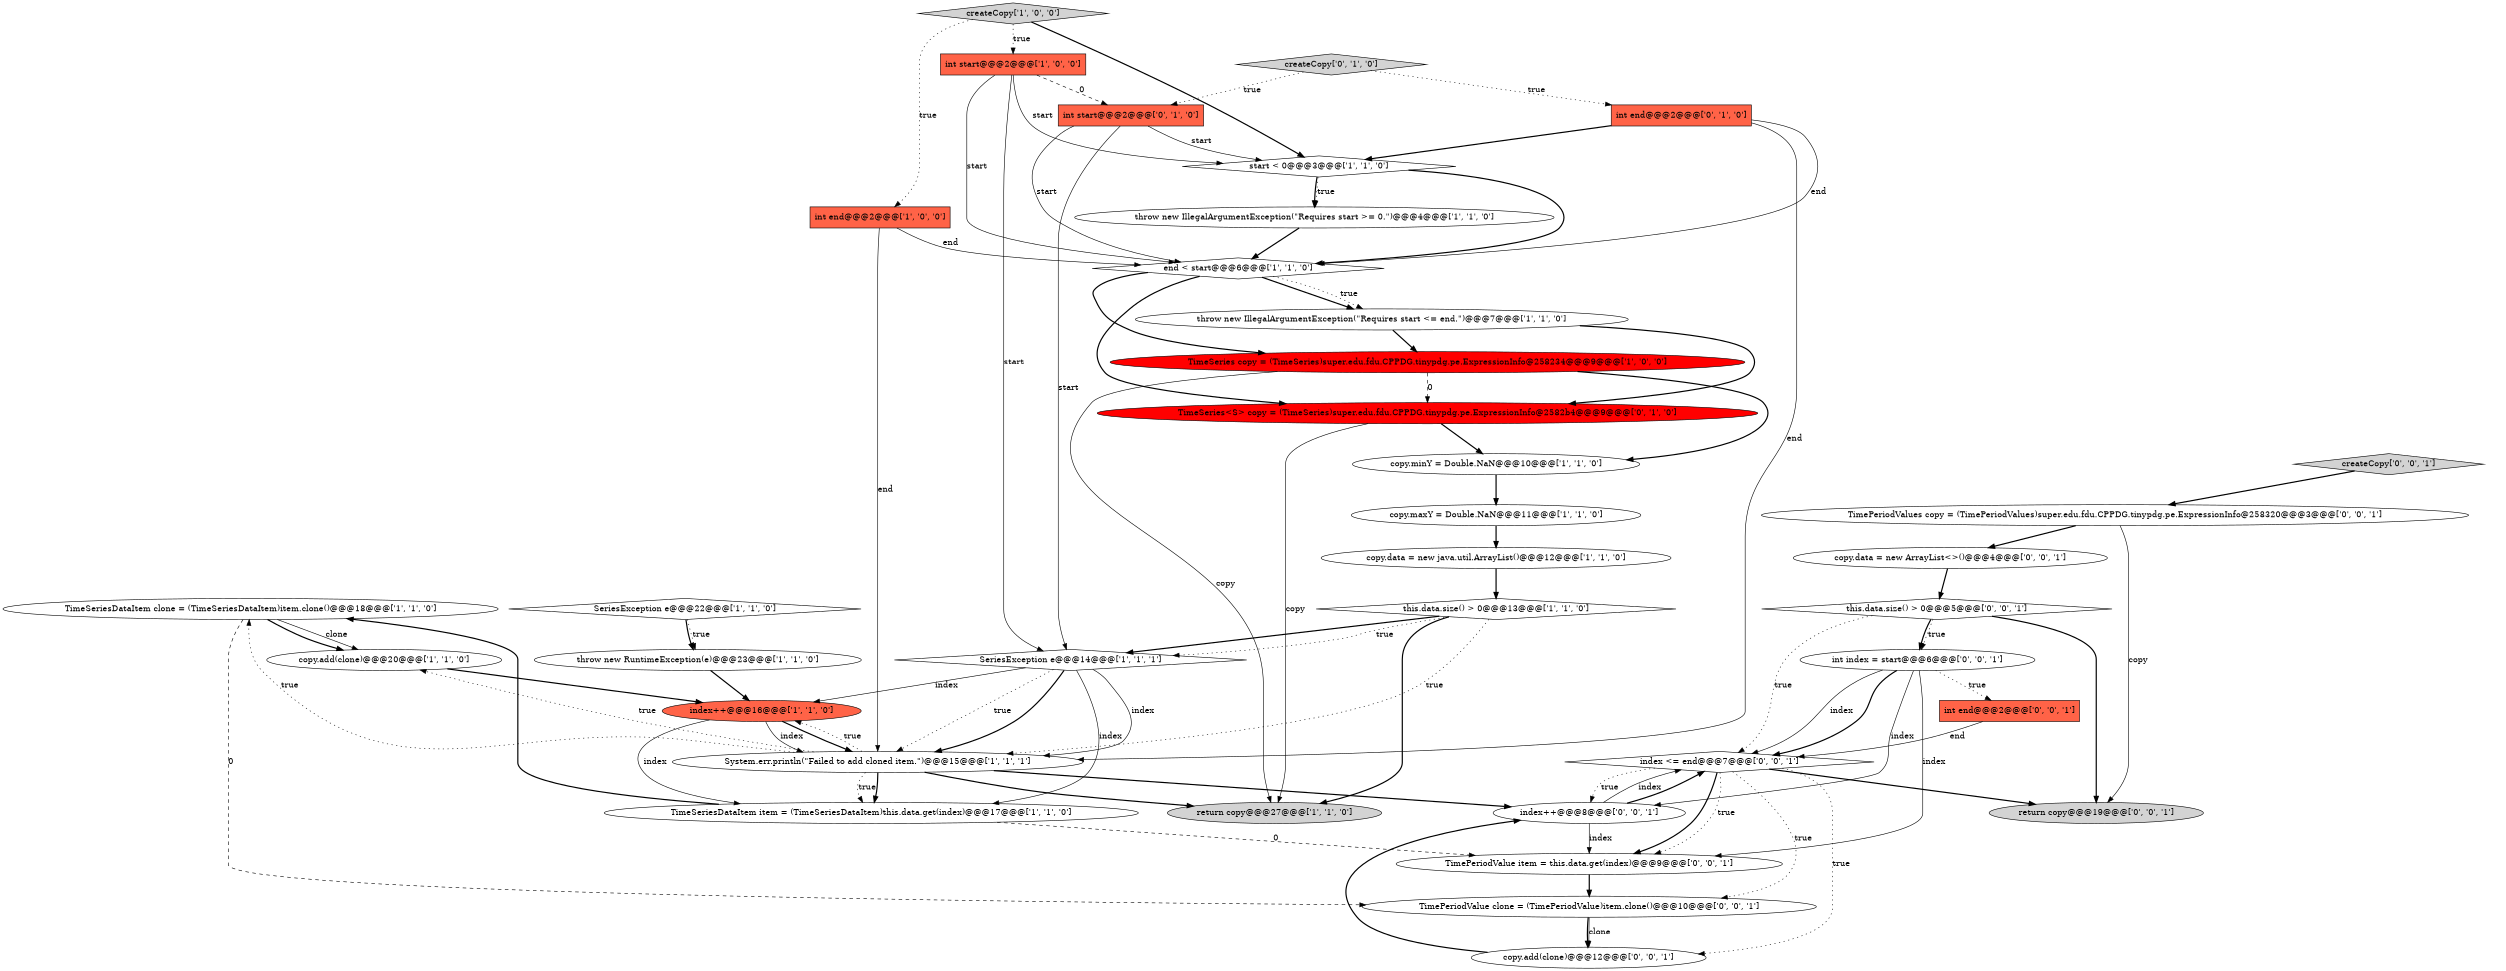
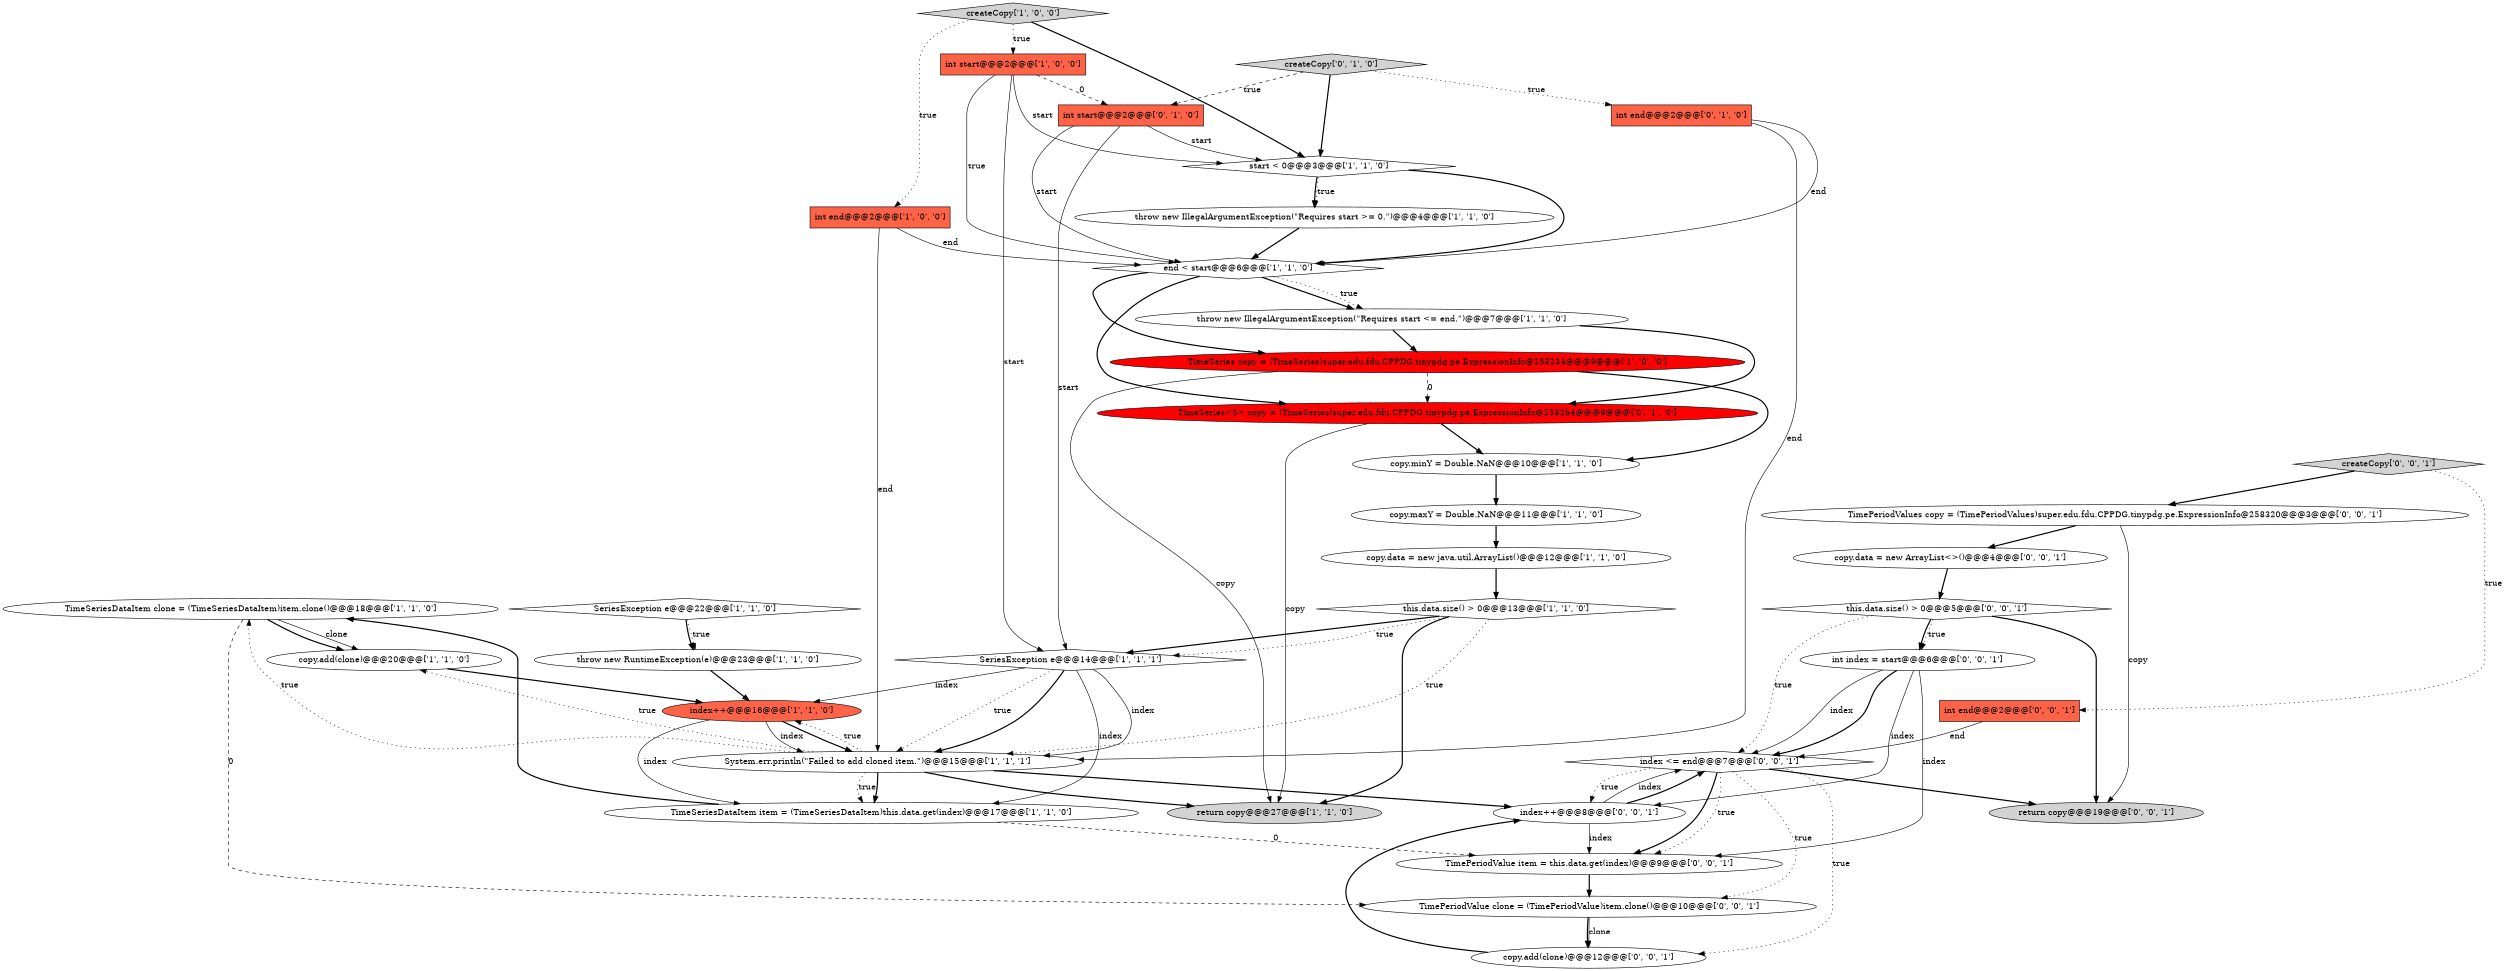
(1240, 88) -> (1240, 88)
(1491, 142) -> (1326, 112)
(977, 166) -> (977, 166)
(1961, 684) -> (2400, 692)
